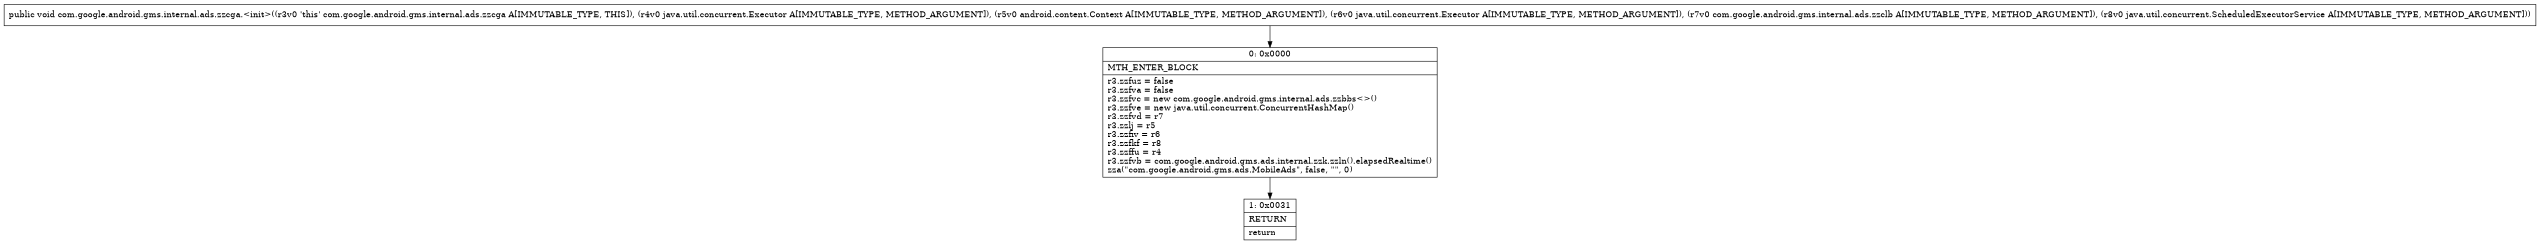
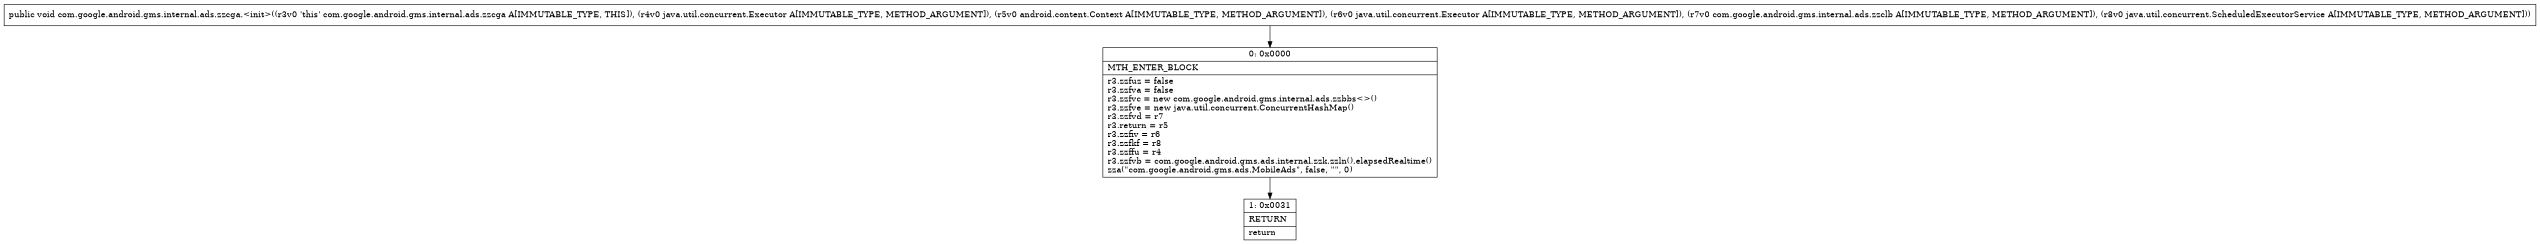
(1132, 126) -> (1138, 126)
